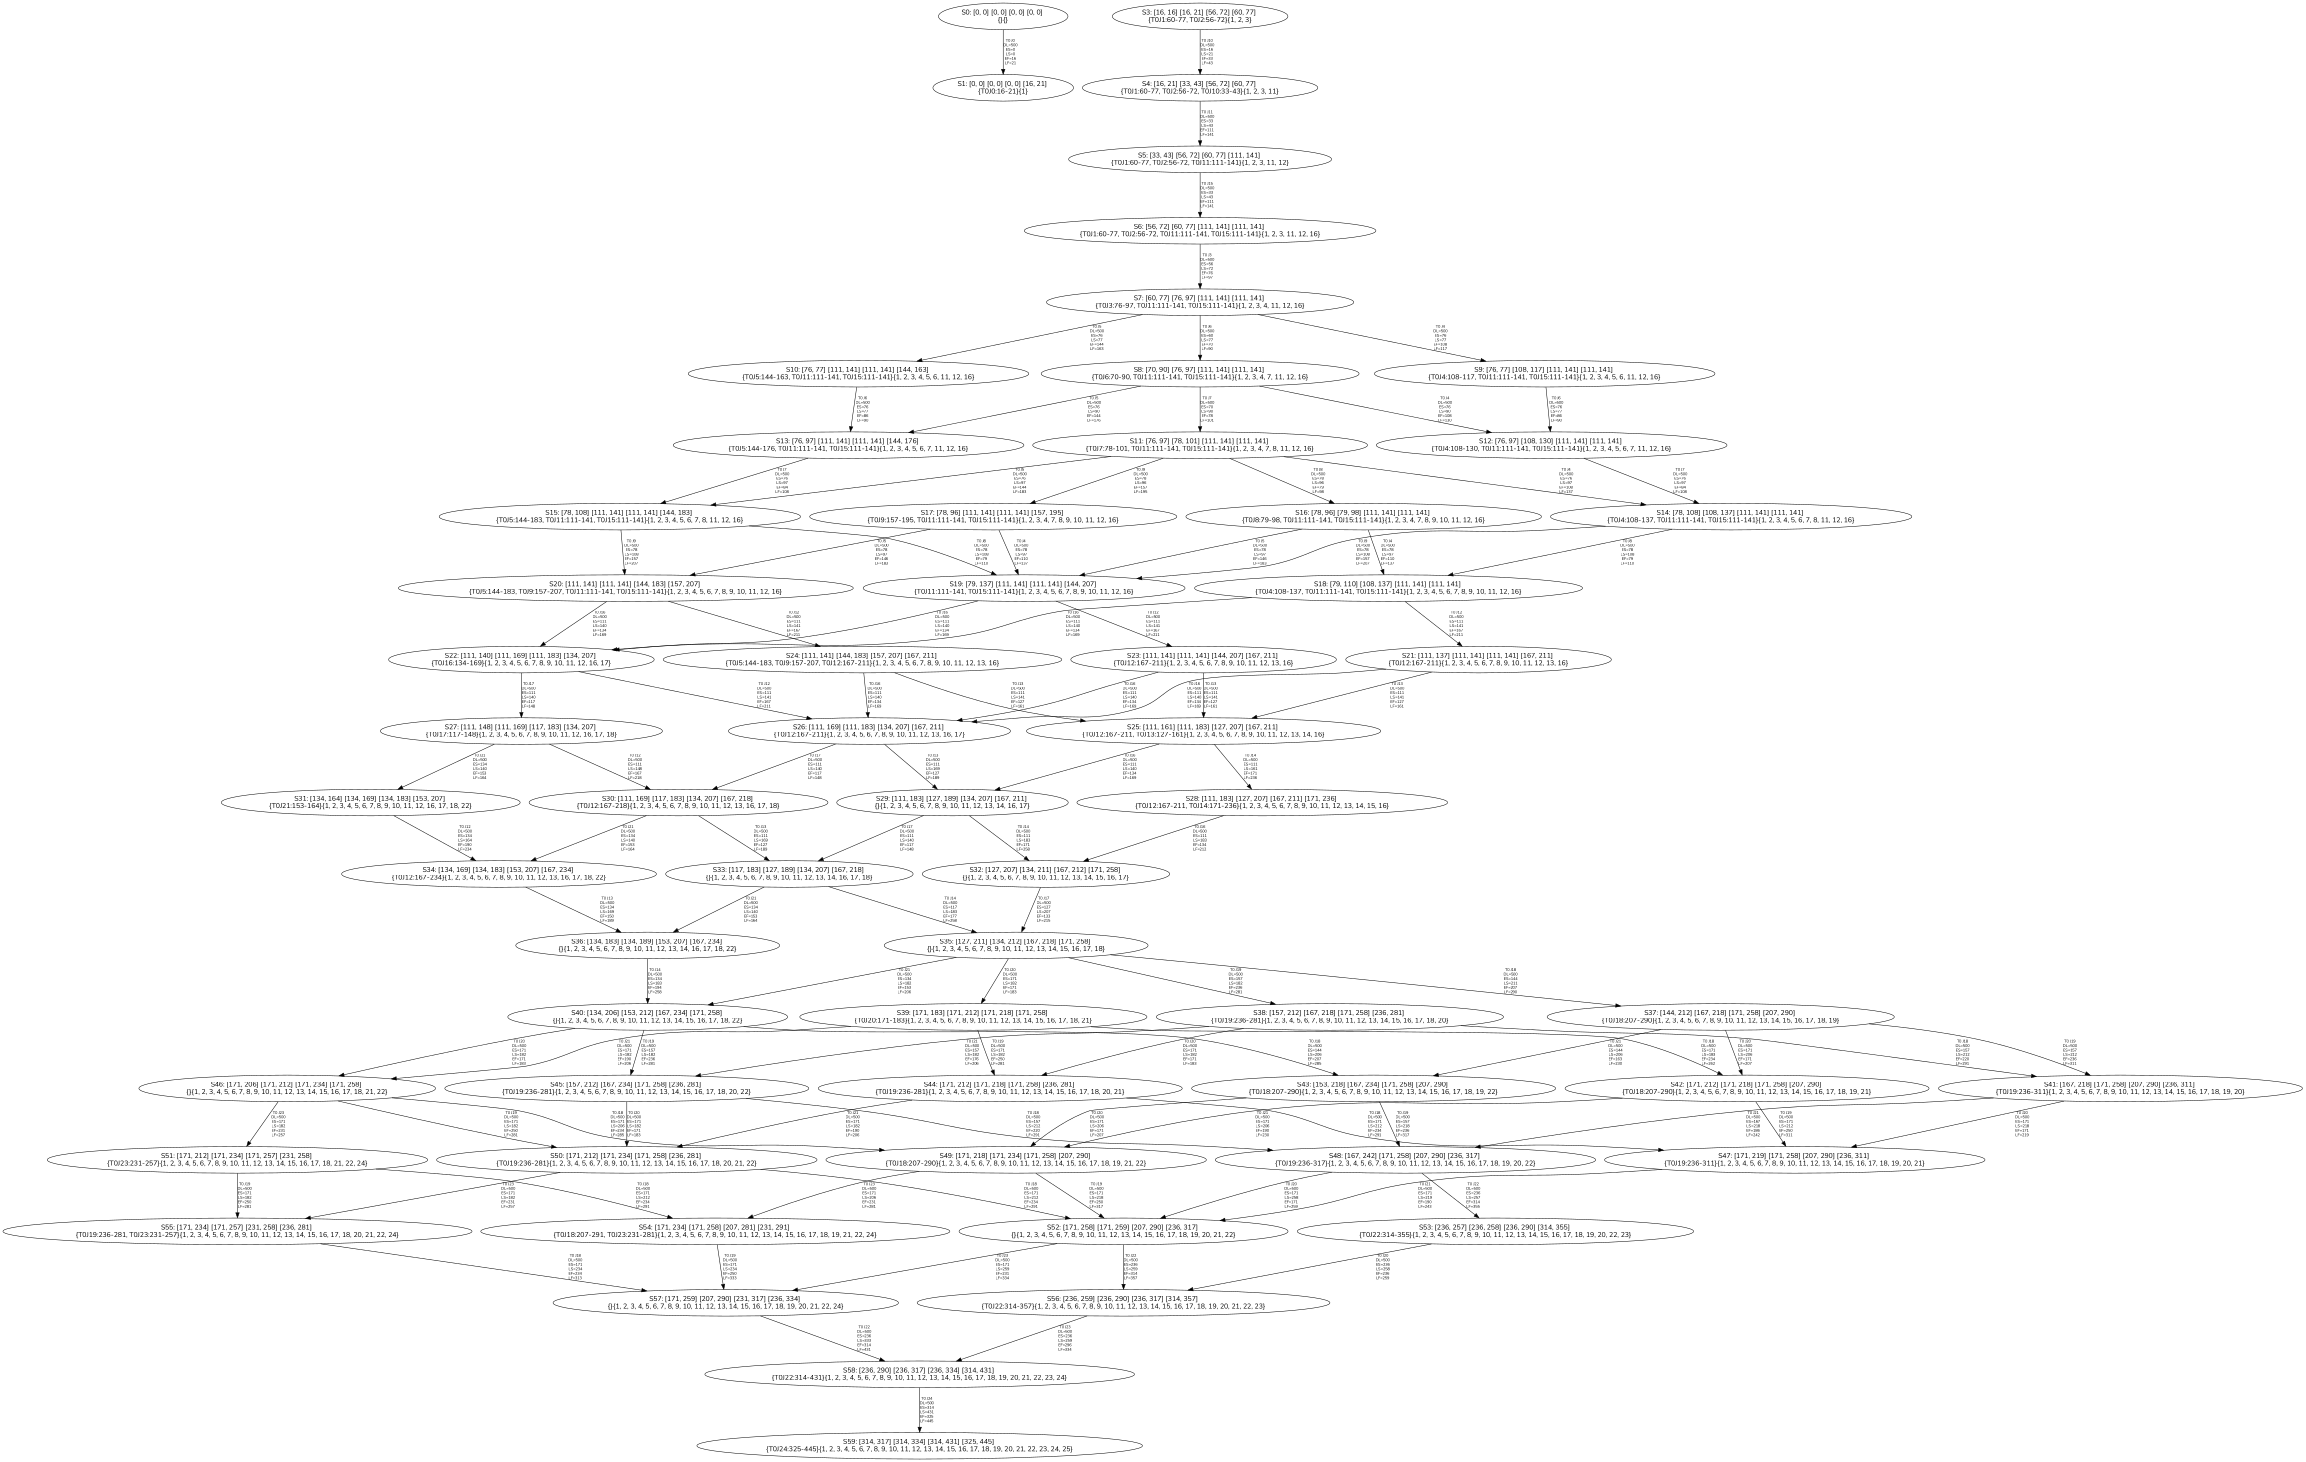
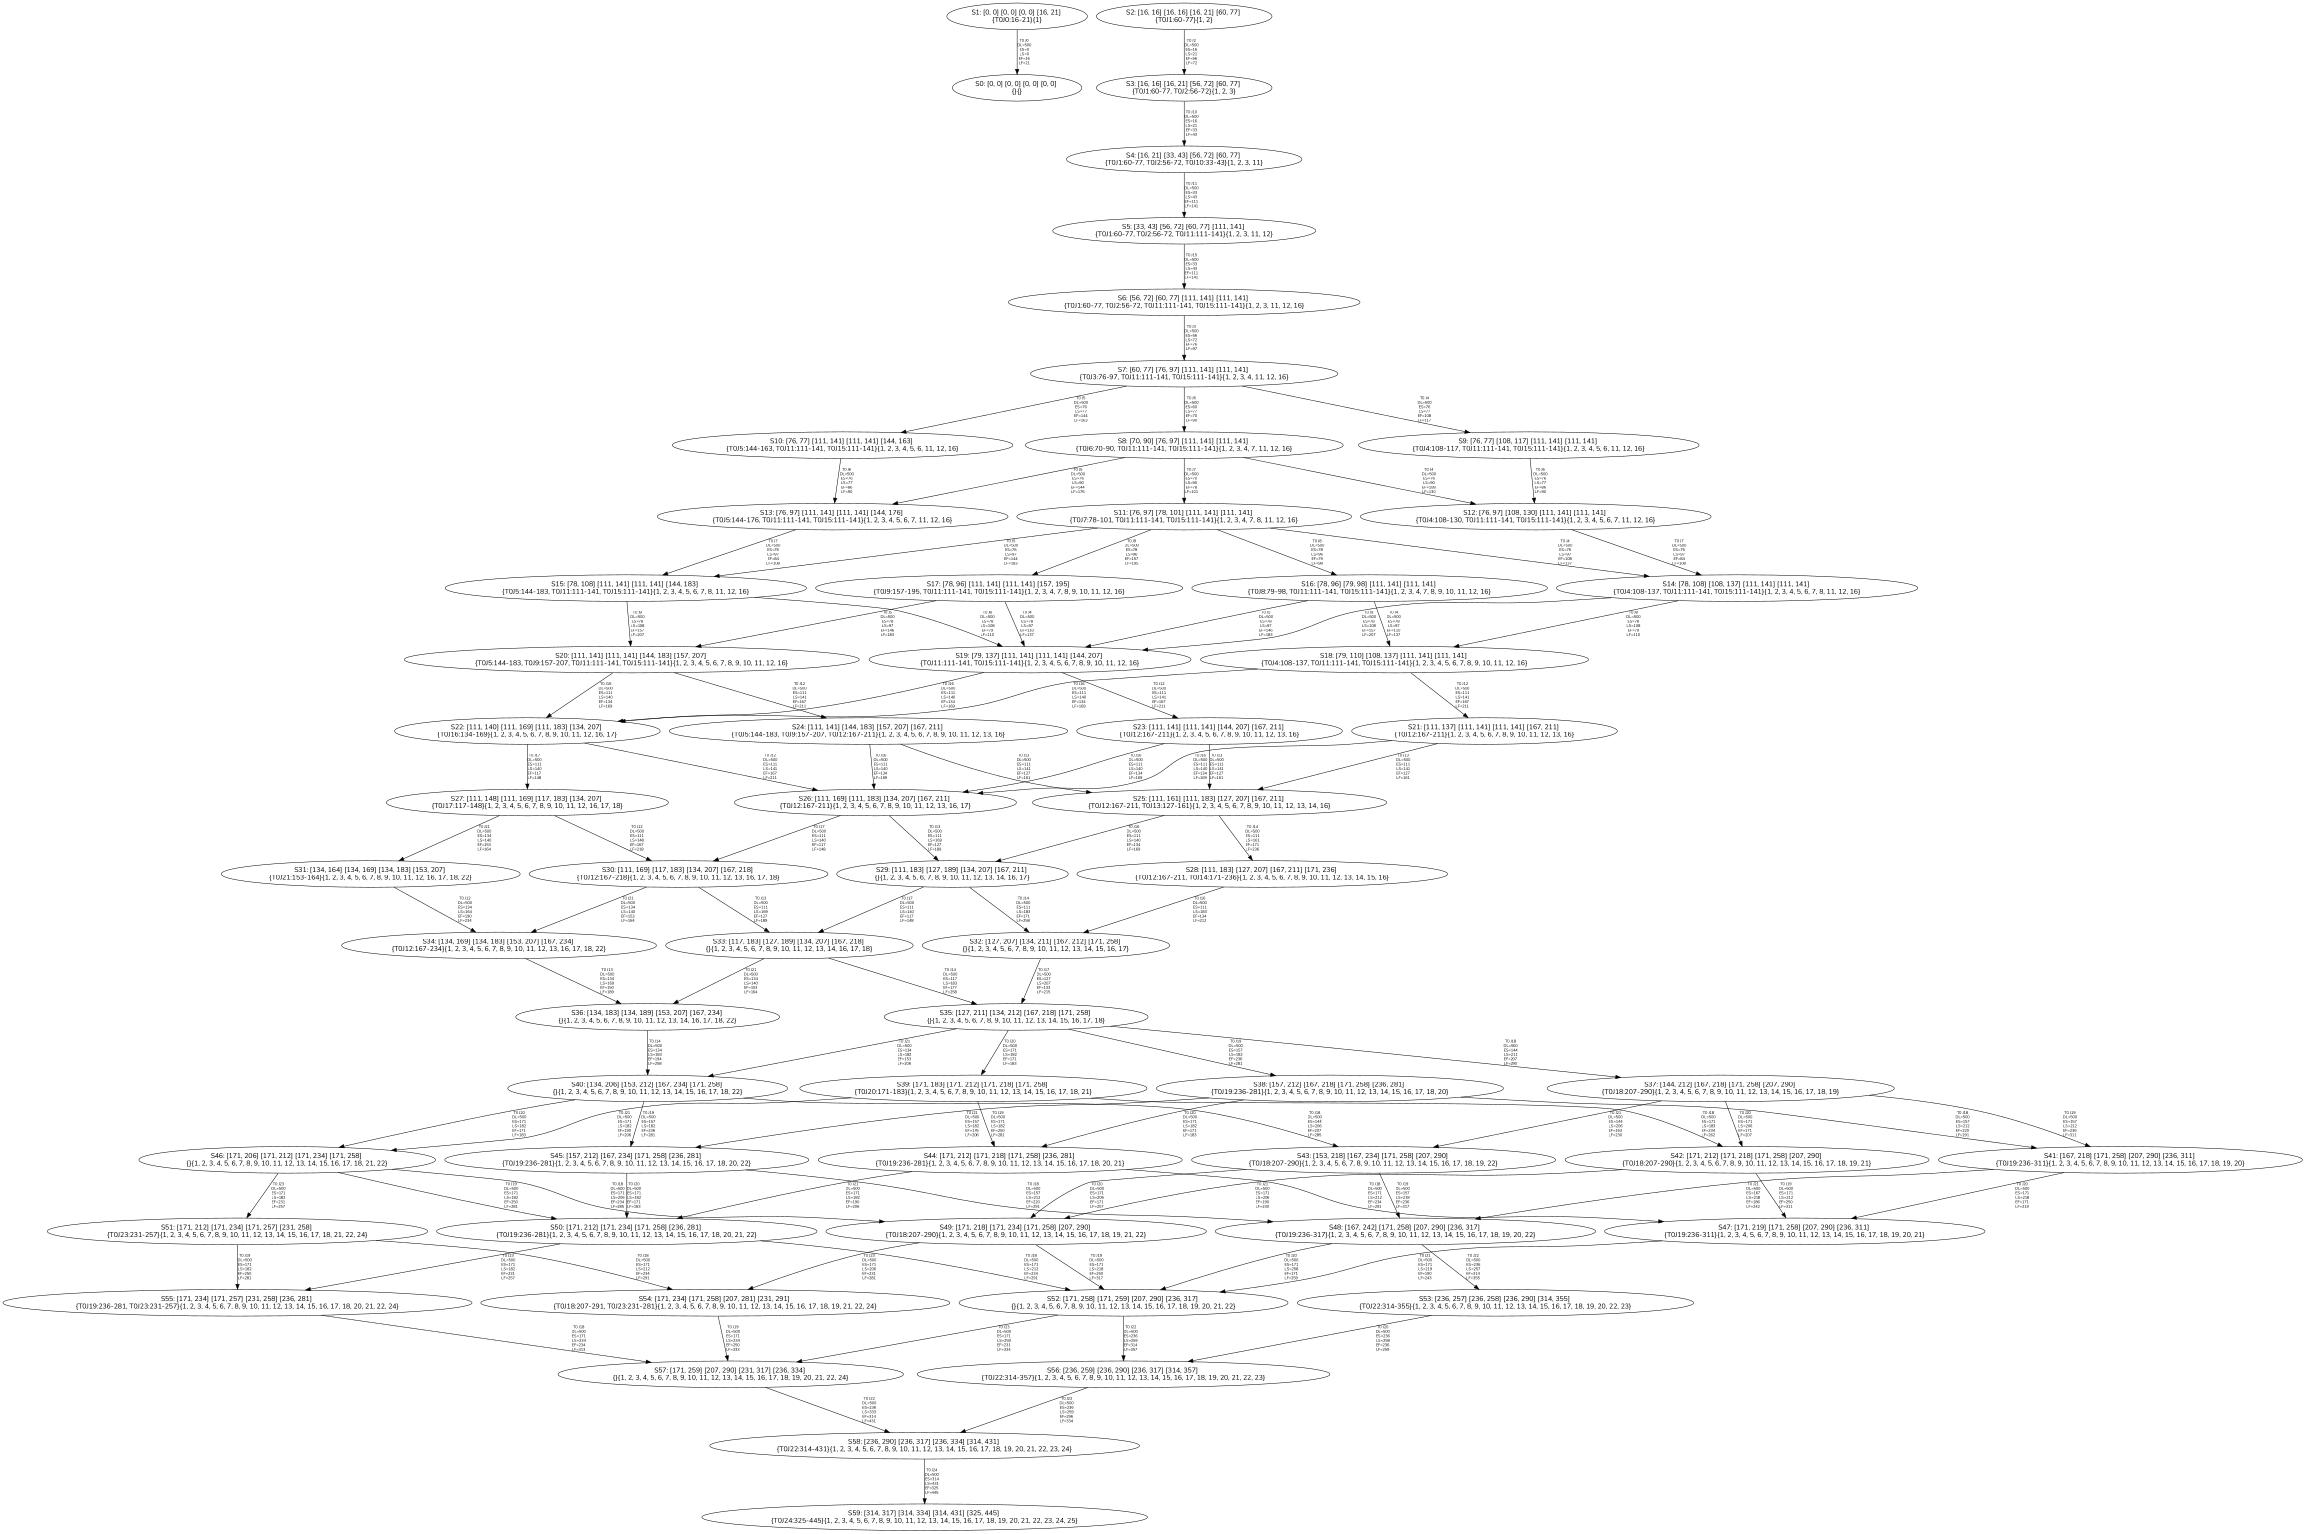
none -> (1184, 16)
(1003, 49) -> (1017, 49)
